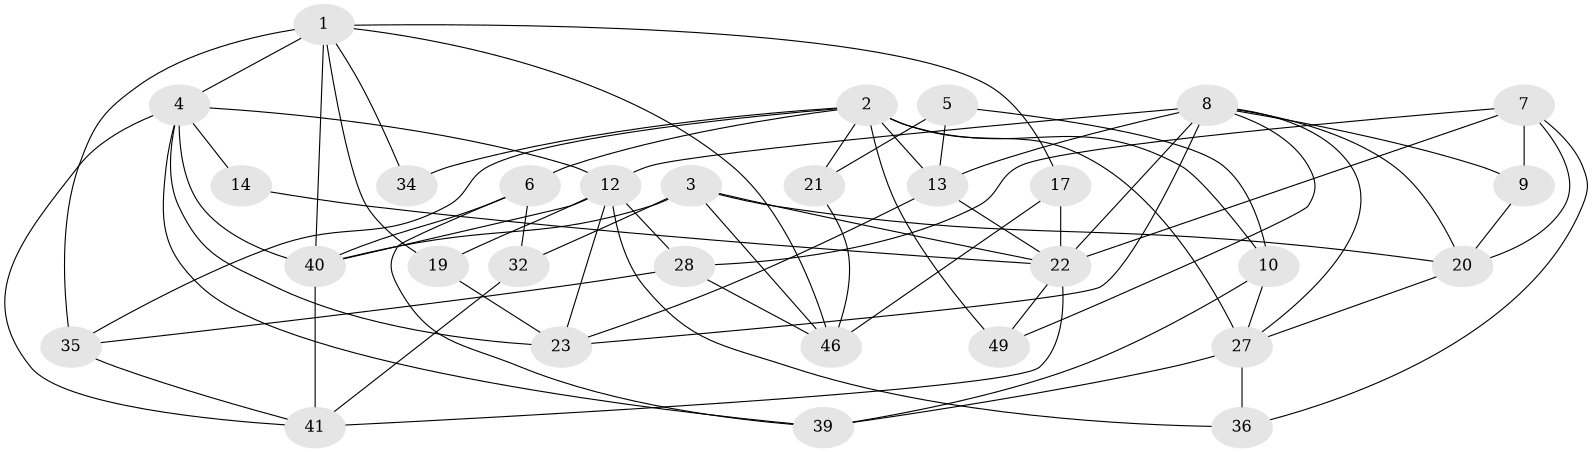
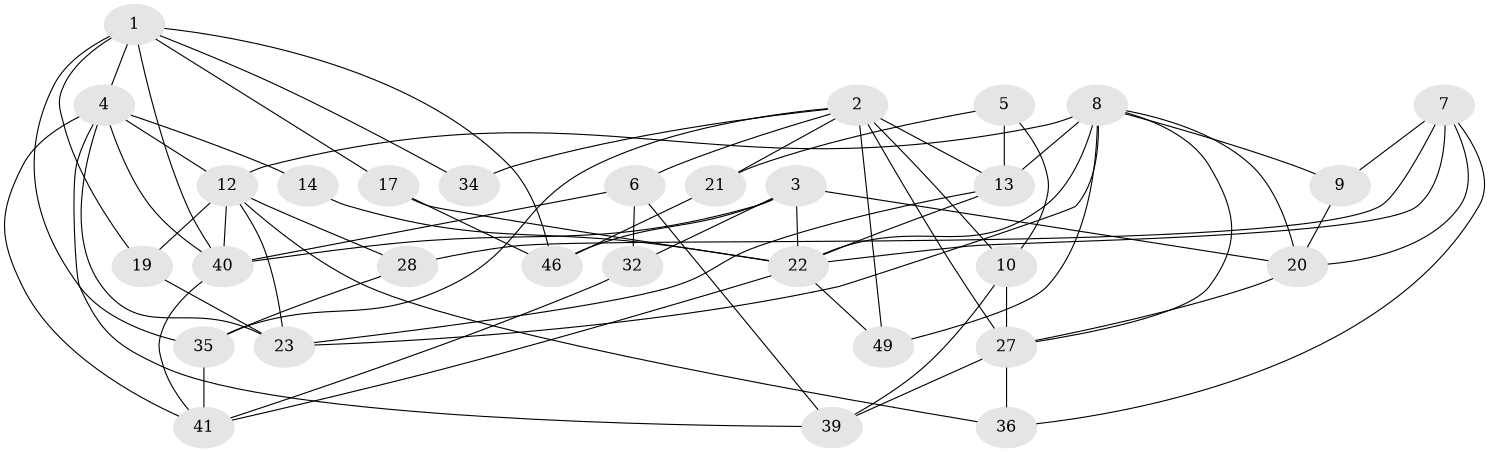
(758, 307) -> none
